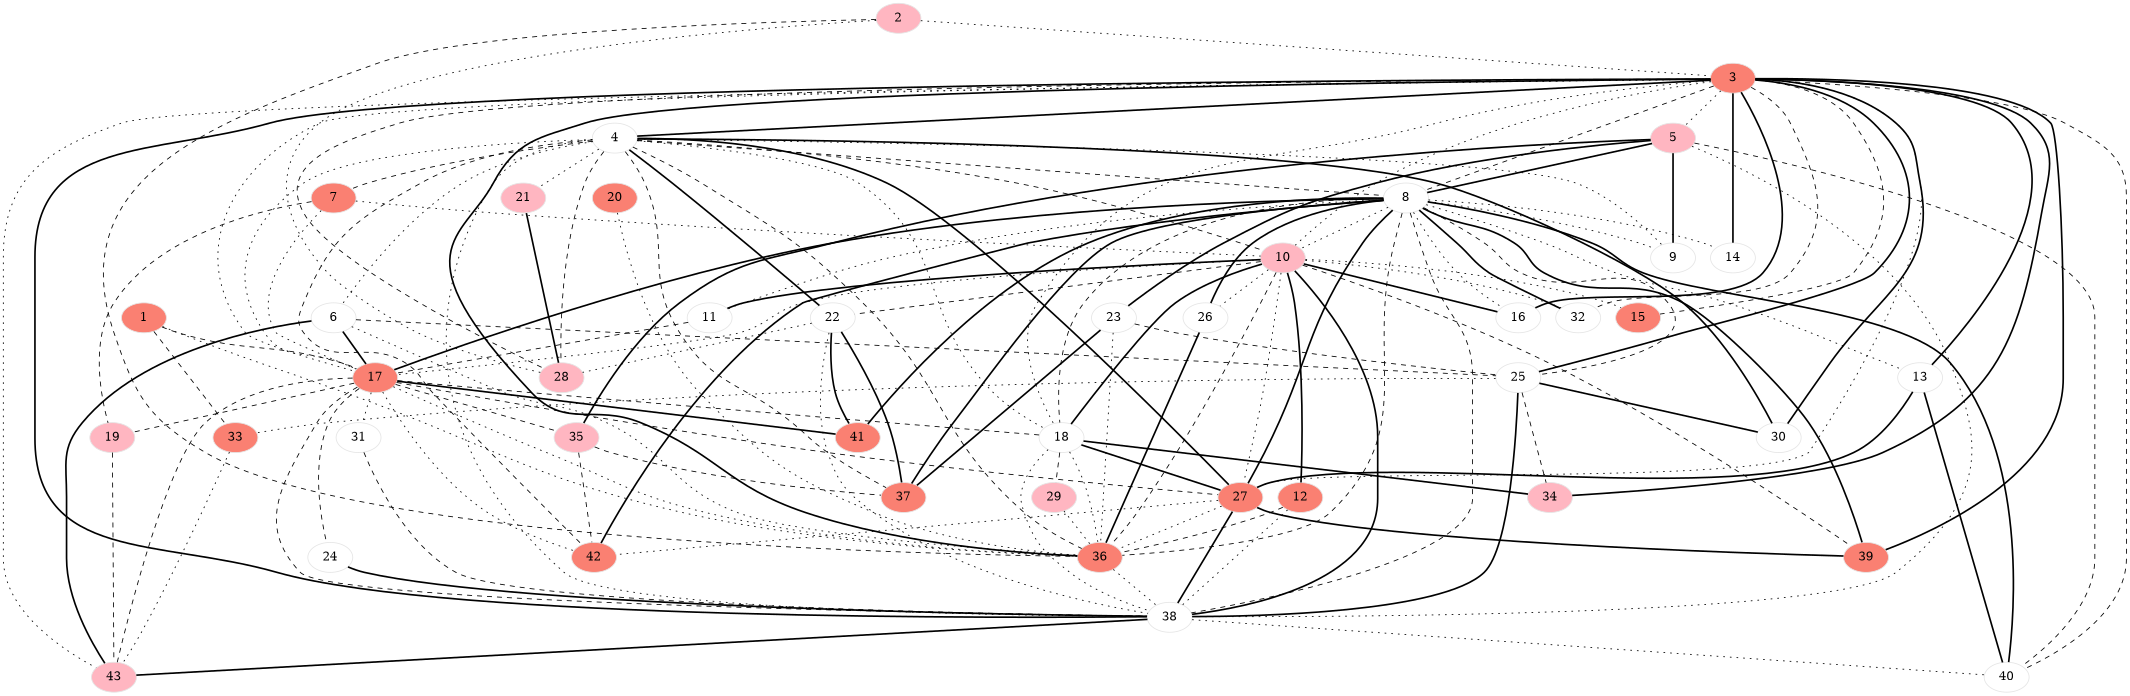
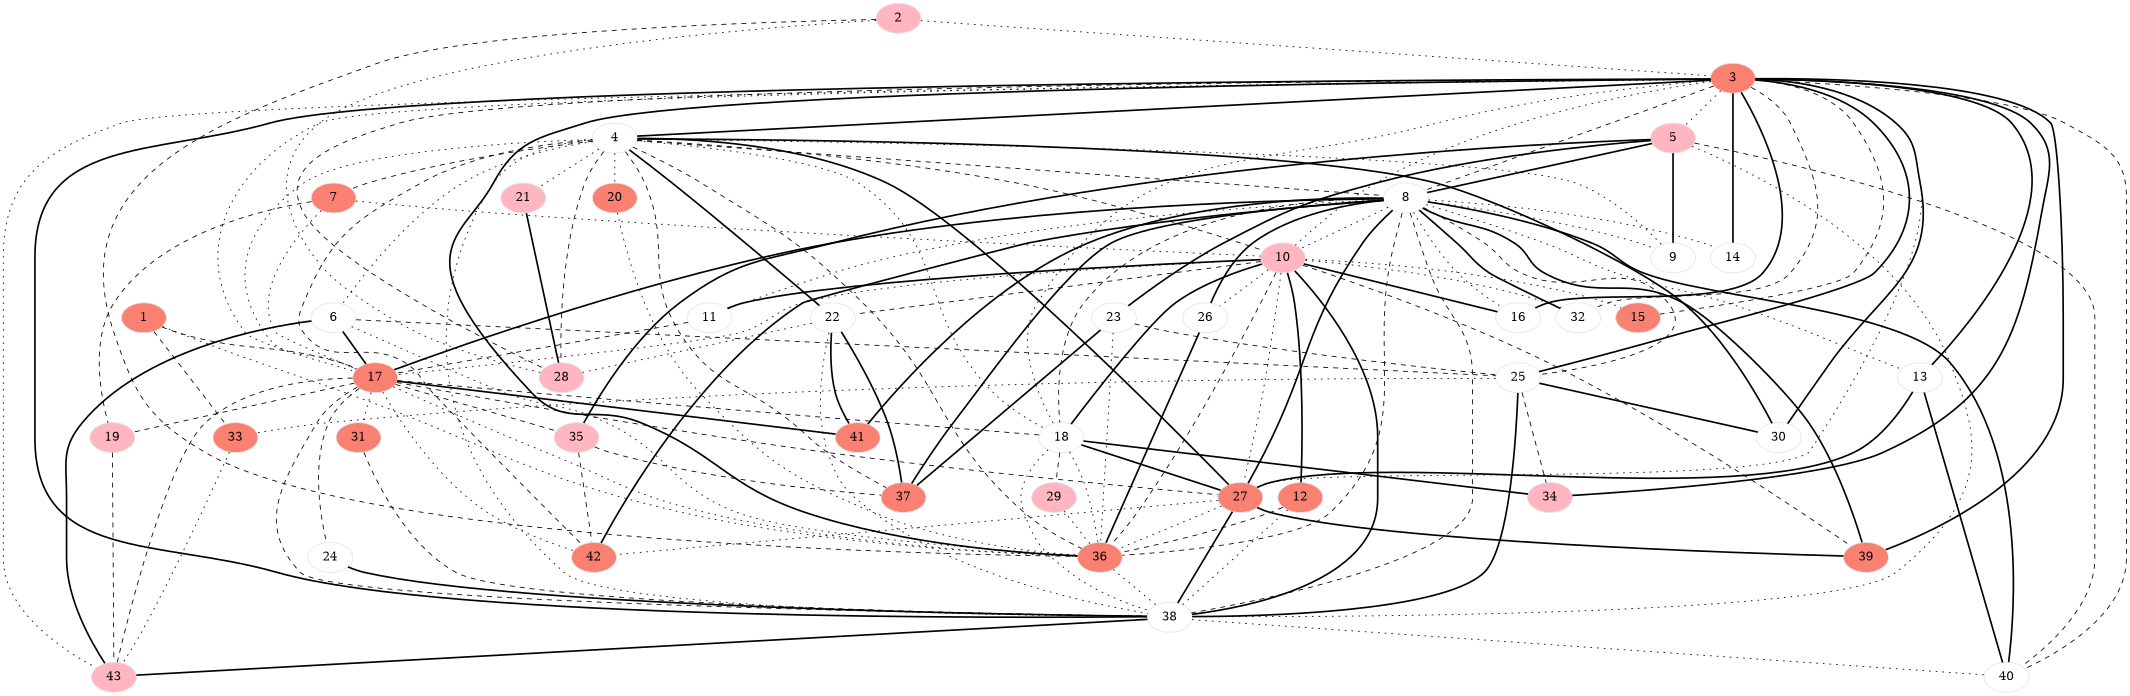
none -> (615, 168)
(359, 438) -> (359, 438)
